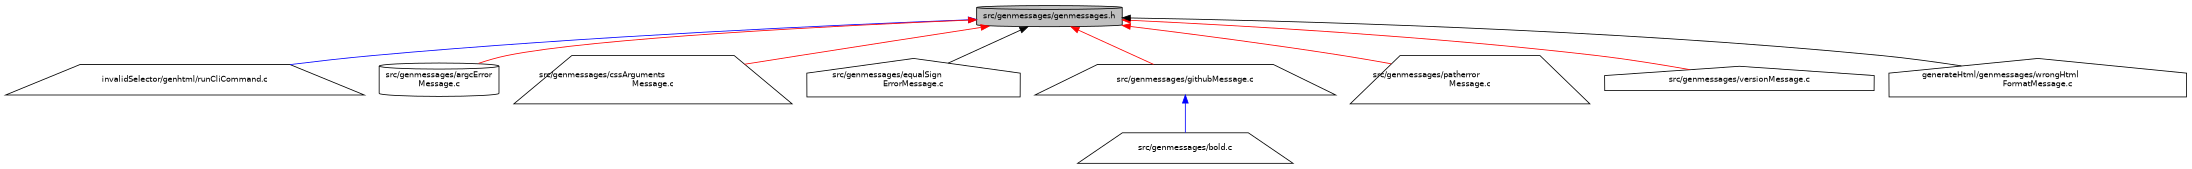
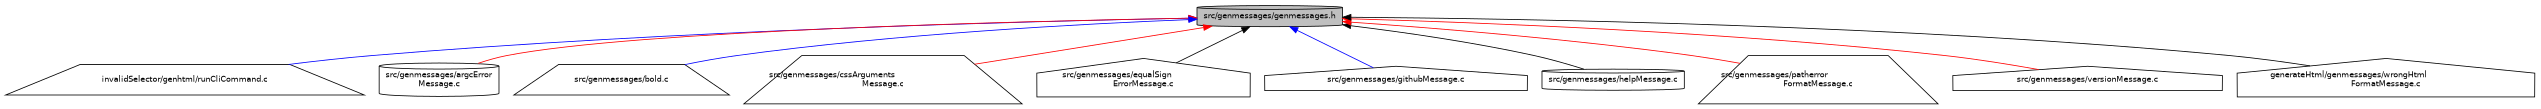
(1116, 47) -> (1335, 49)
(1185, 80) -> (1396, 80)
(1470, 80) -> (1818, 80)
none -> (1613, 80)
(1185, 118) -> (936, 35)
